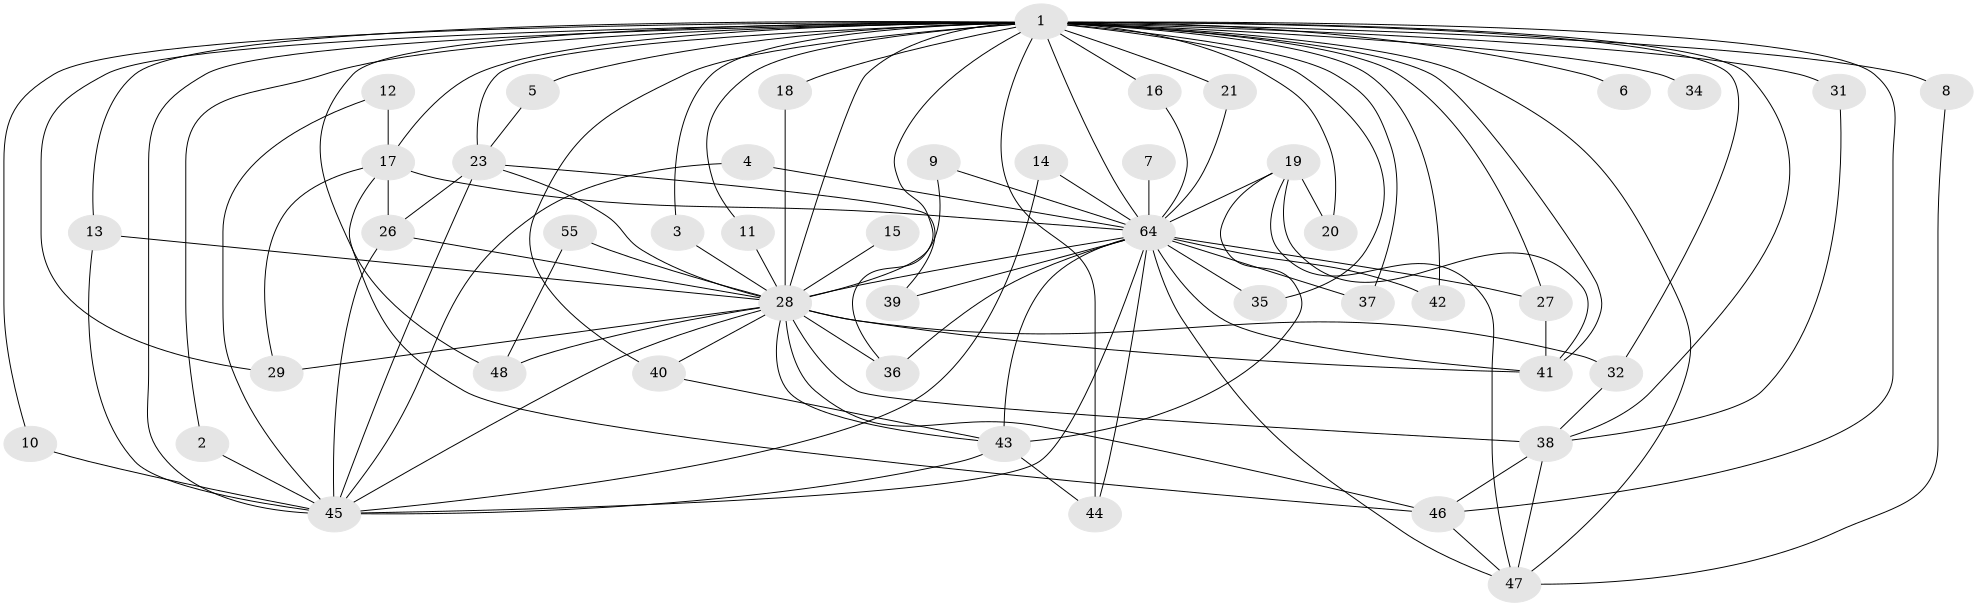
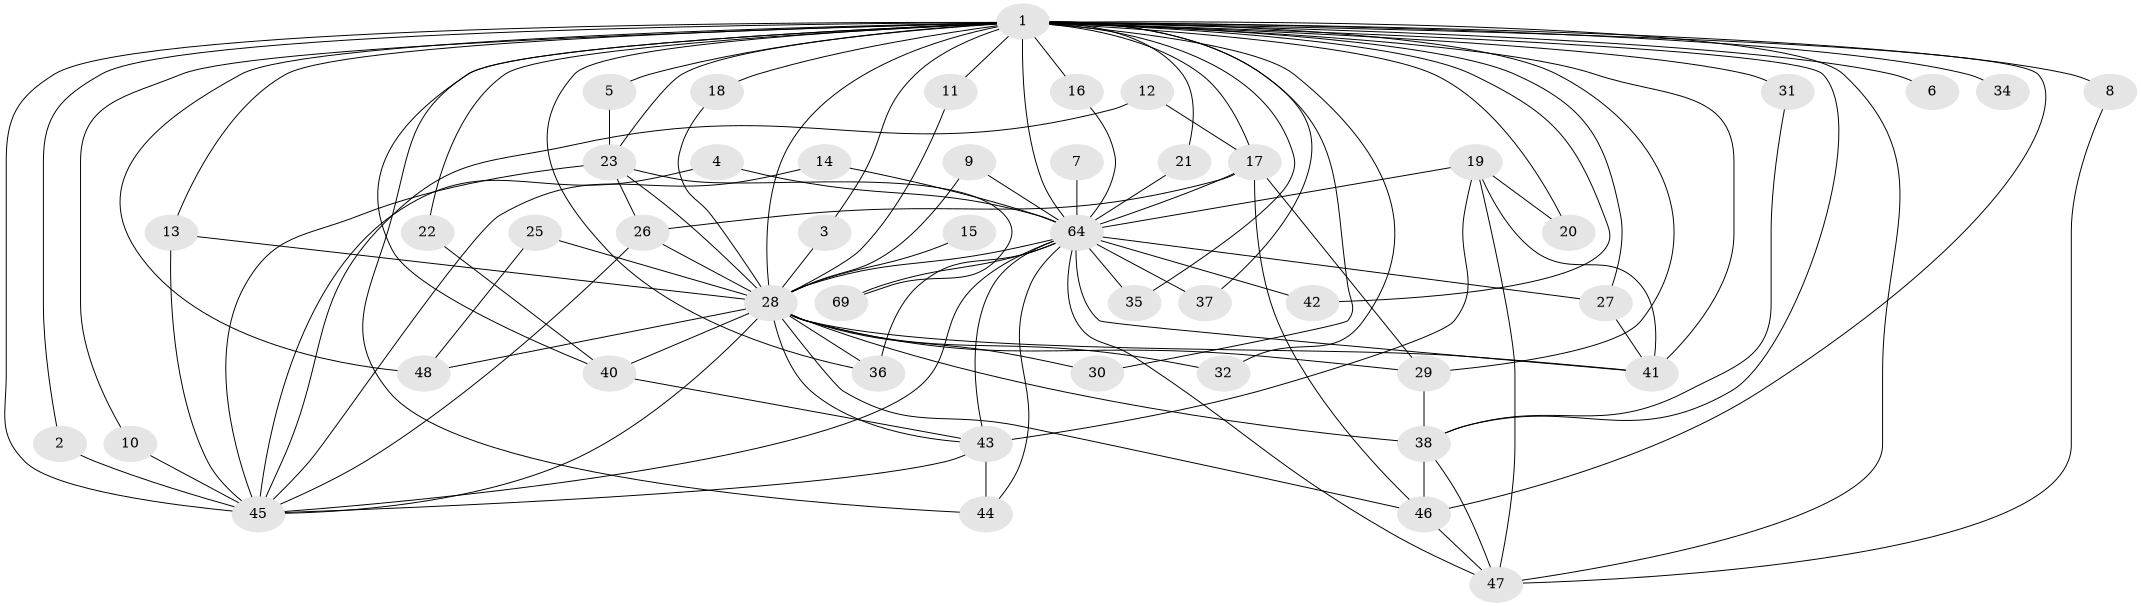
none -> (428, 233)
(570, 233) -> (535, 233)
(893, 303) -> (841, 303)
none -> (1097, 374)
(1581, 409) -> (1424, 409)
